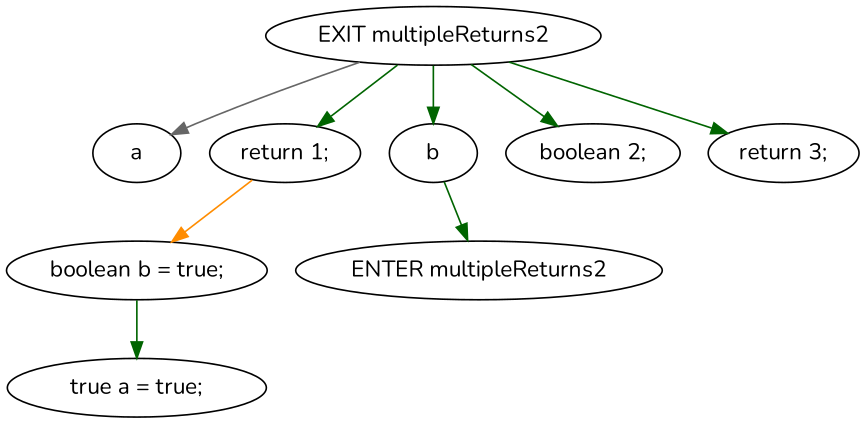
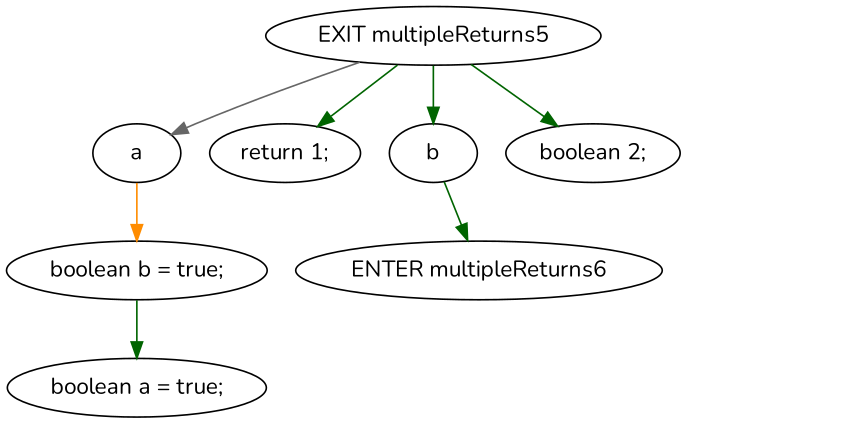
(433, 36) -> (433, 36)
(784, 153) -> none
(219, 206) -> (137, 204)
(479, 270) -> (479, 270)
(137, 388) -> (137, 388)
